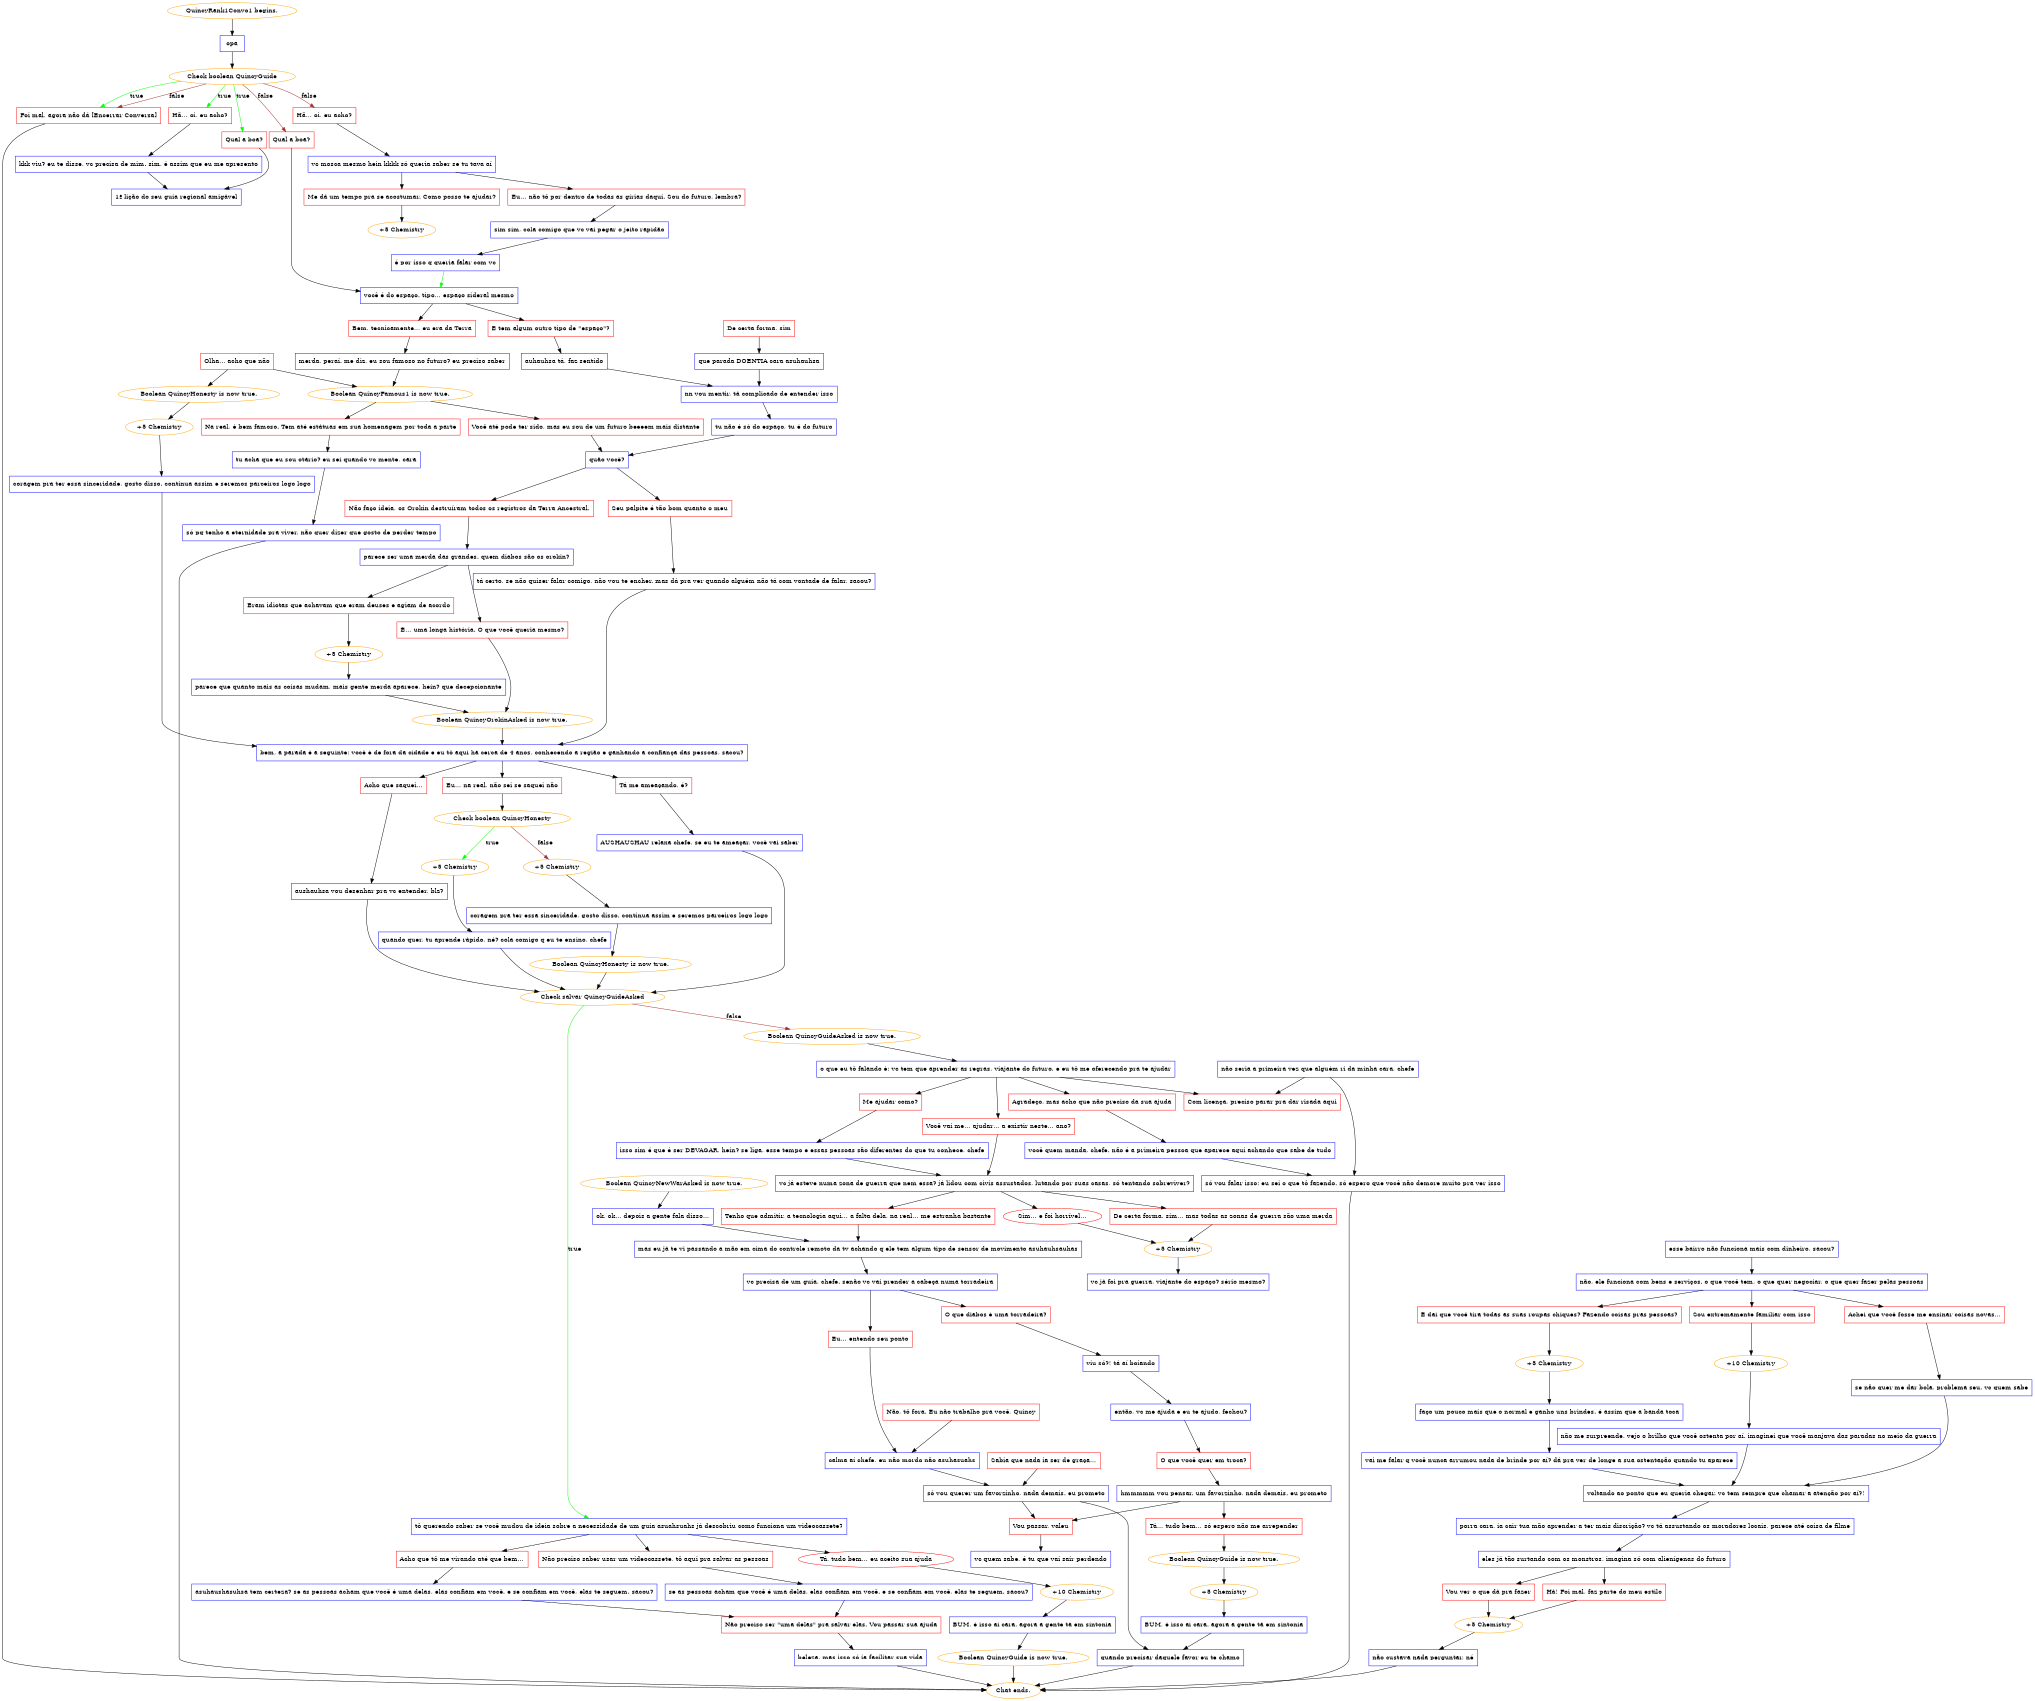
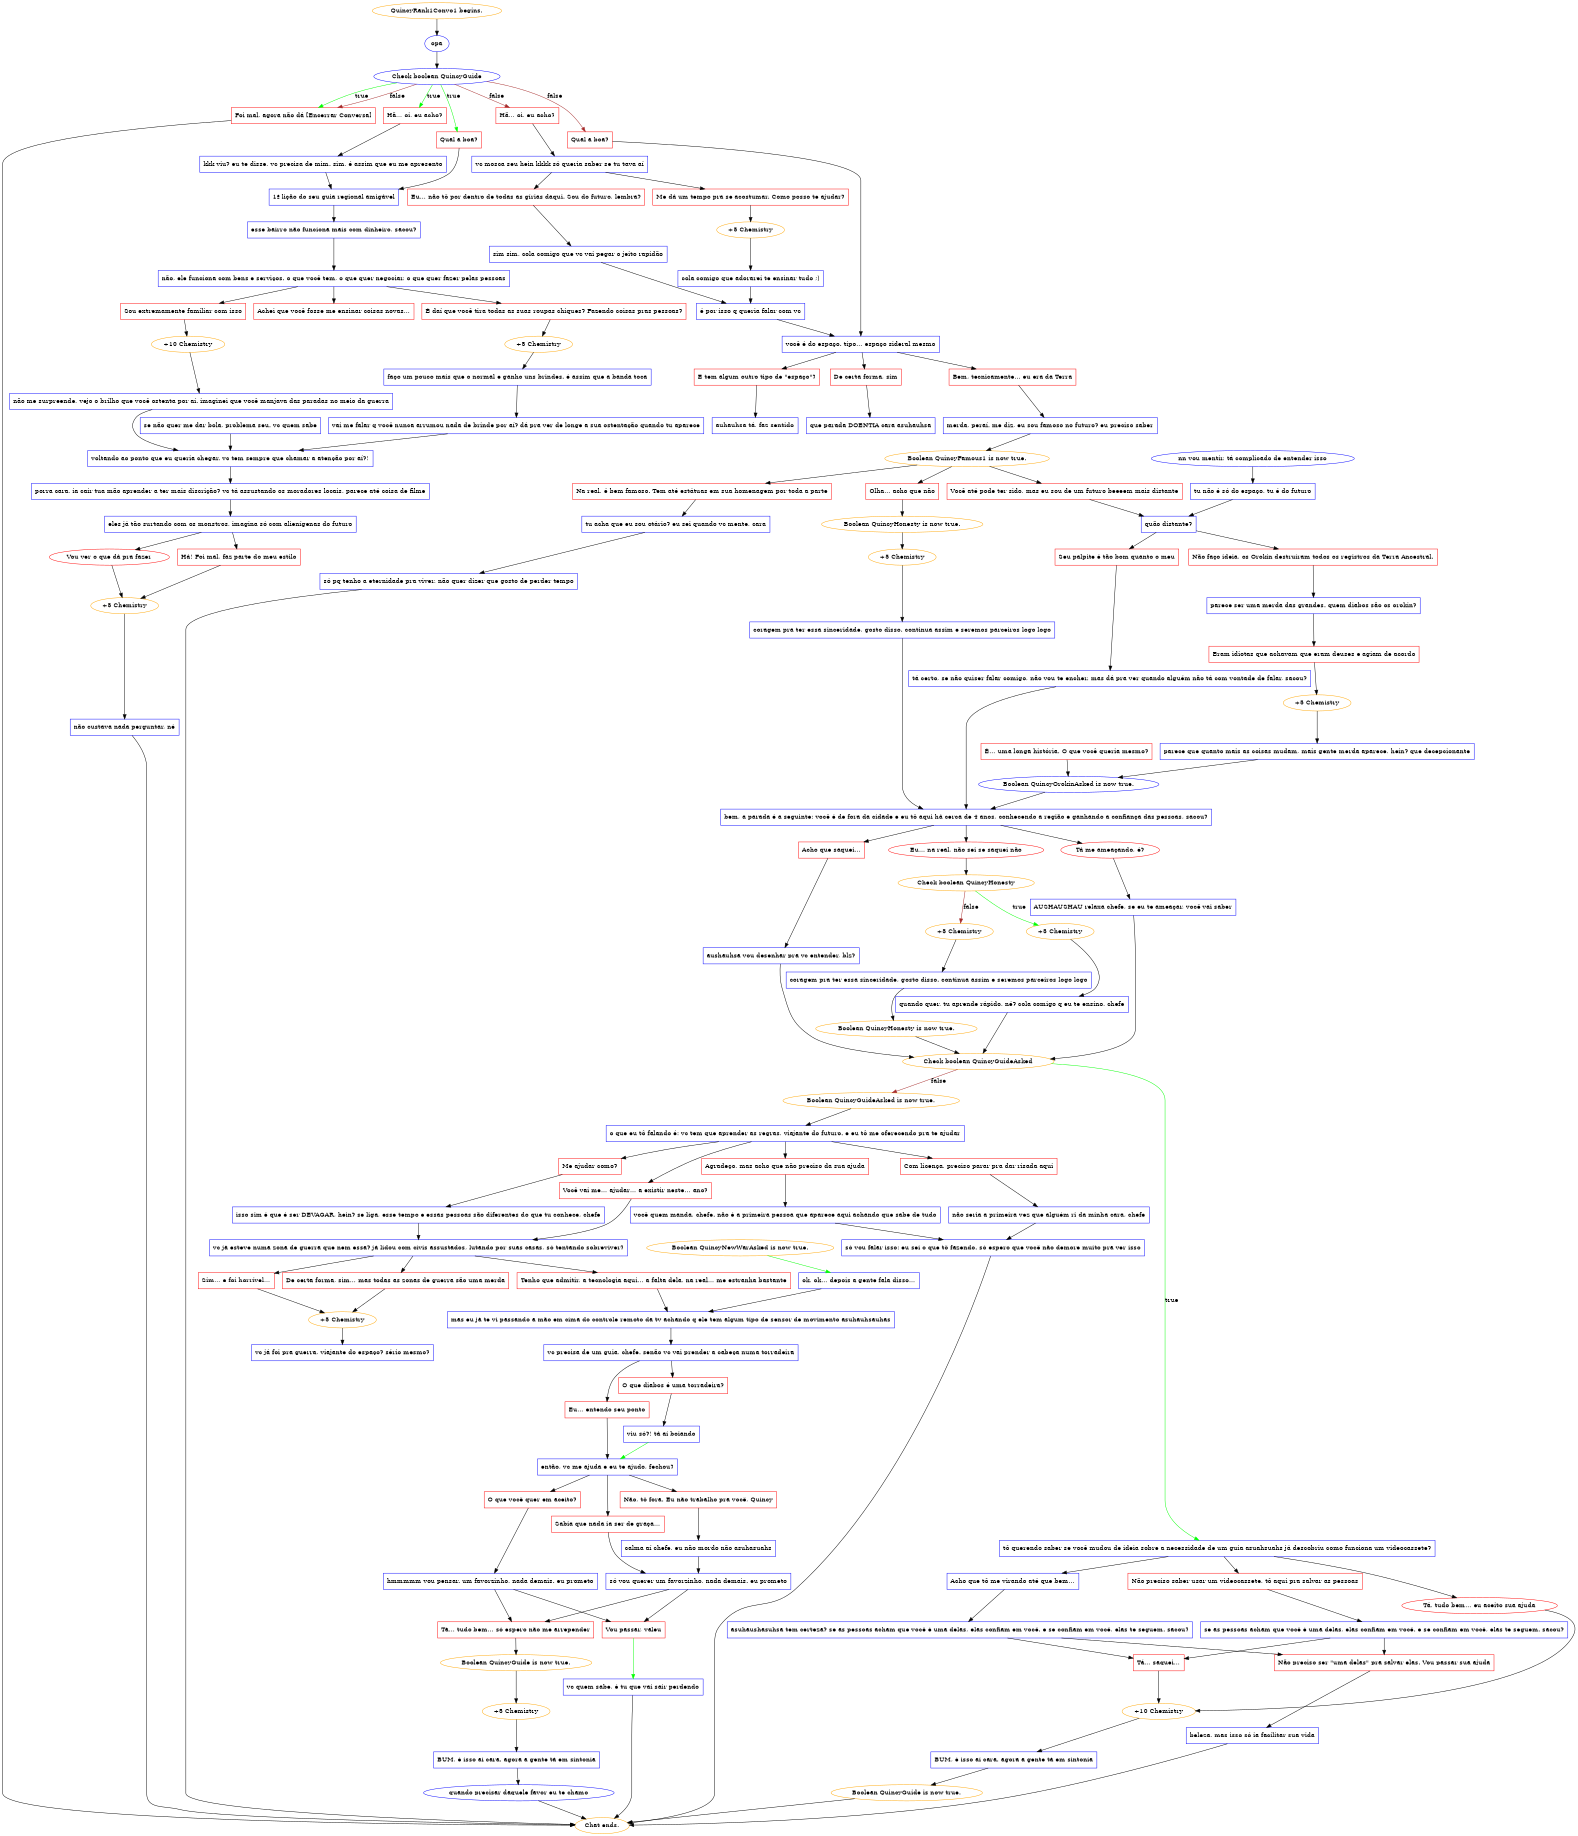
(232, 44) -> (437, 44)
(232, 76) -> (437, 76)
(402, 164) -> (560, 164)
none -> (334, 211)
(443, 277) -> (803, 327)
none -> (751, 279)
none -> (863, 358)
(759, 376) -> none
(658, 377) -> none
(313, 378) -> (937, 474)
(759, 394) -> (1253, 459)
(607, 460) -> (1169, 524)
(473, 591) -> none
(502, 720) -> (1069, 784)
(502, 786) -> (966, 850)
(654, 786) -> (1110, 850)
(593, 997) -> (978, 1062)
(1292, 1084) -> (1012, 1189)
(665, 1198) -> (797, 1264)
(1053, 1216) -> (236, 1281)
(1933, 1349) -> none
(1149, 1386) -> (637, 1449)
(874, 1400) -> (607, 1436)
(1204, 1461) -> (532, 1500)
none -> (651, 1483)
none -> (608, 1493)
(1041, 1541) -> (633, 1656)
(462, 1559) -> (1013, 1581)
(1128, 1562) -> (609, 1605)
(1489, 1592) -> (109, 557)
(1170, 1658) -> (519, 1793)
none -> (1159, 1663)
none -> (632, 1758)
